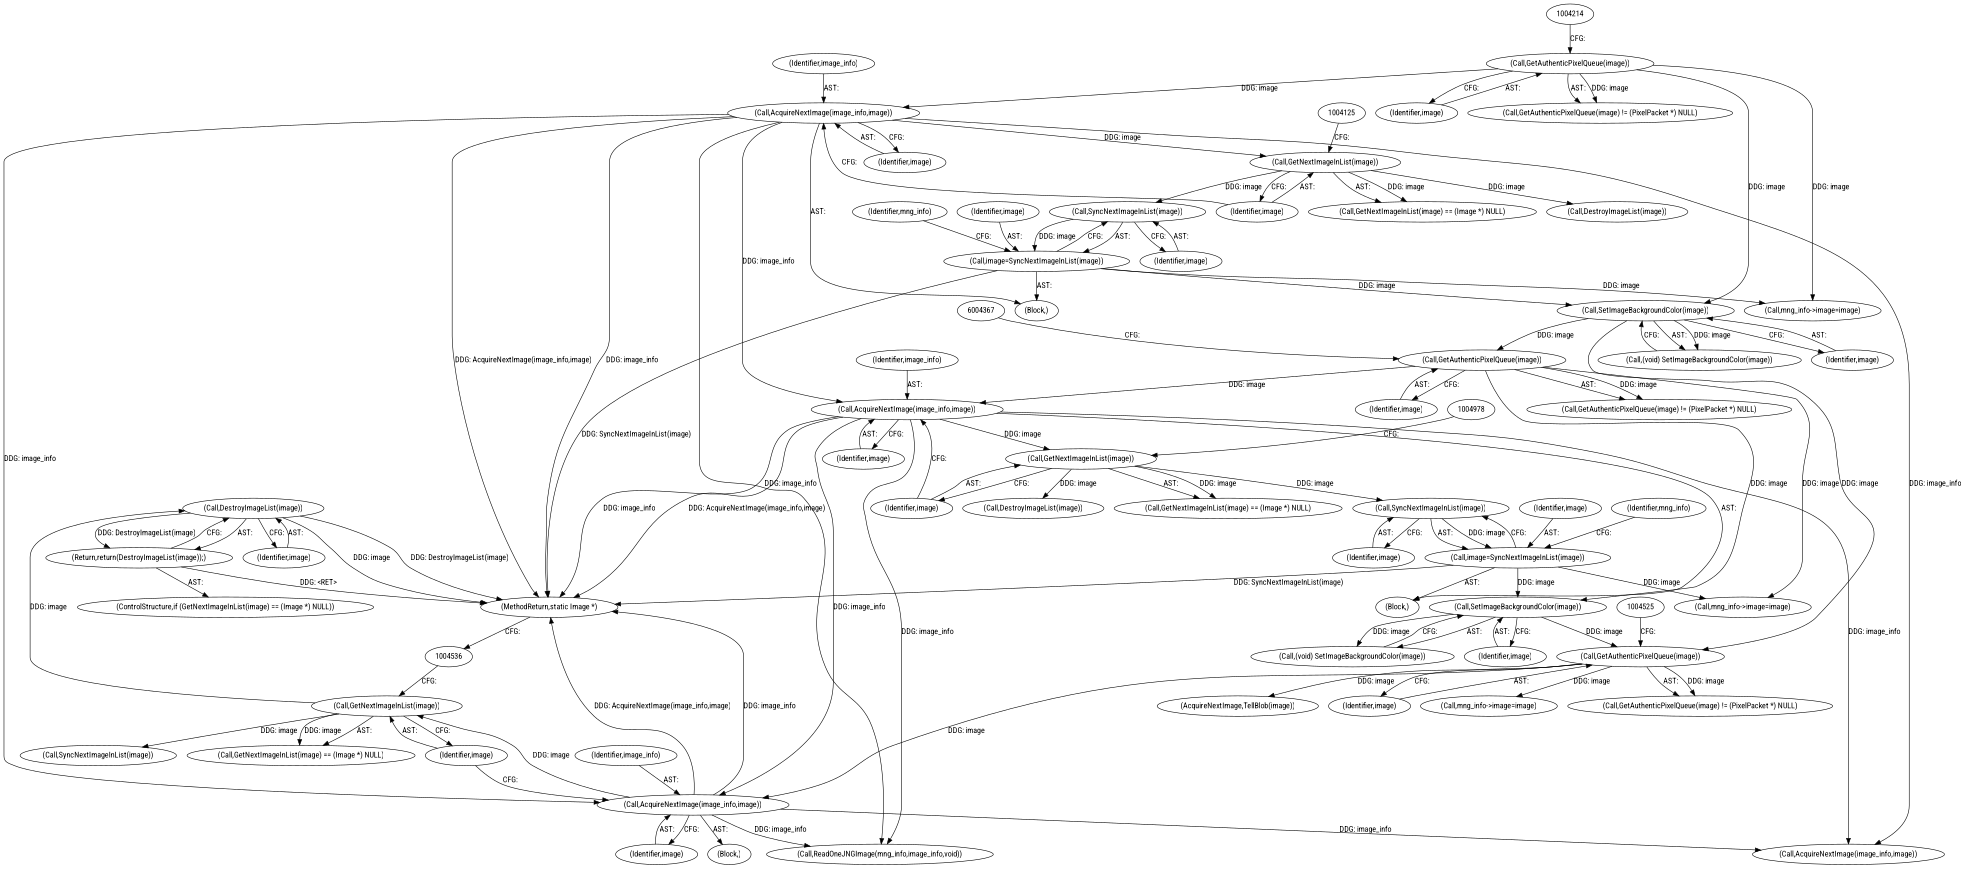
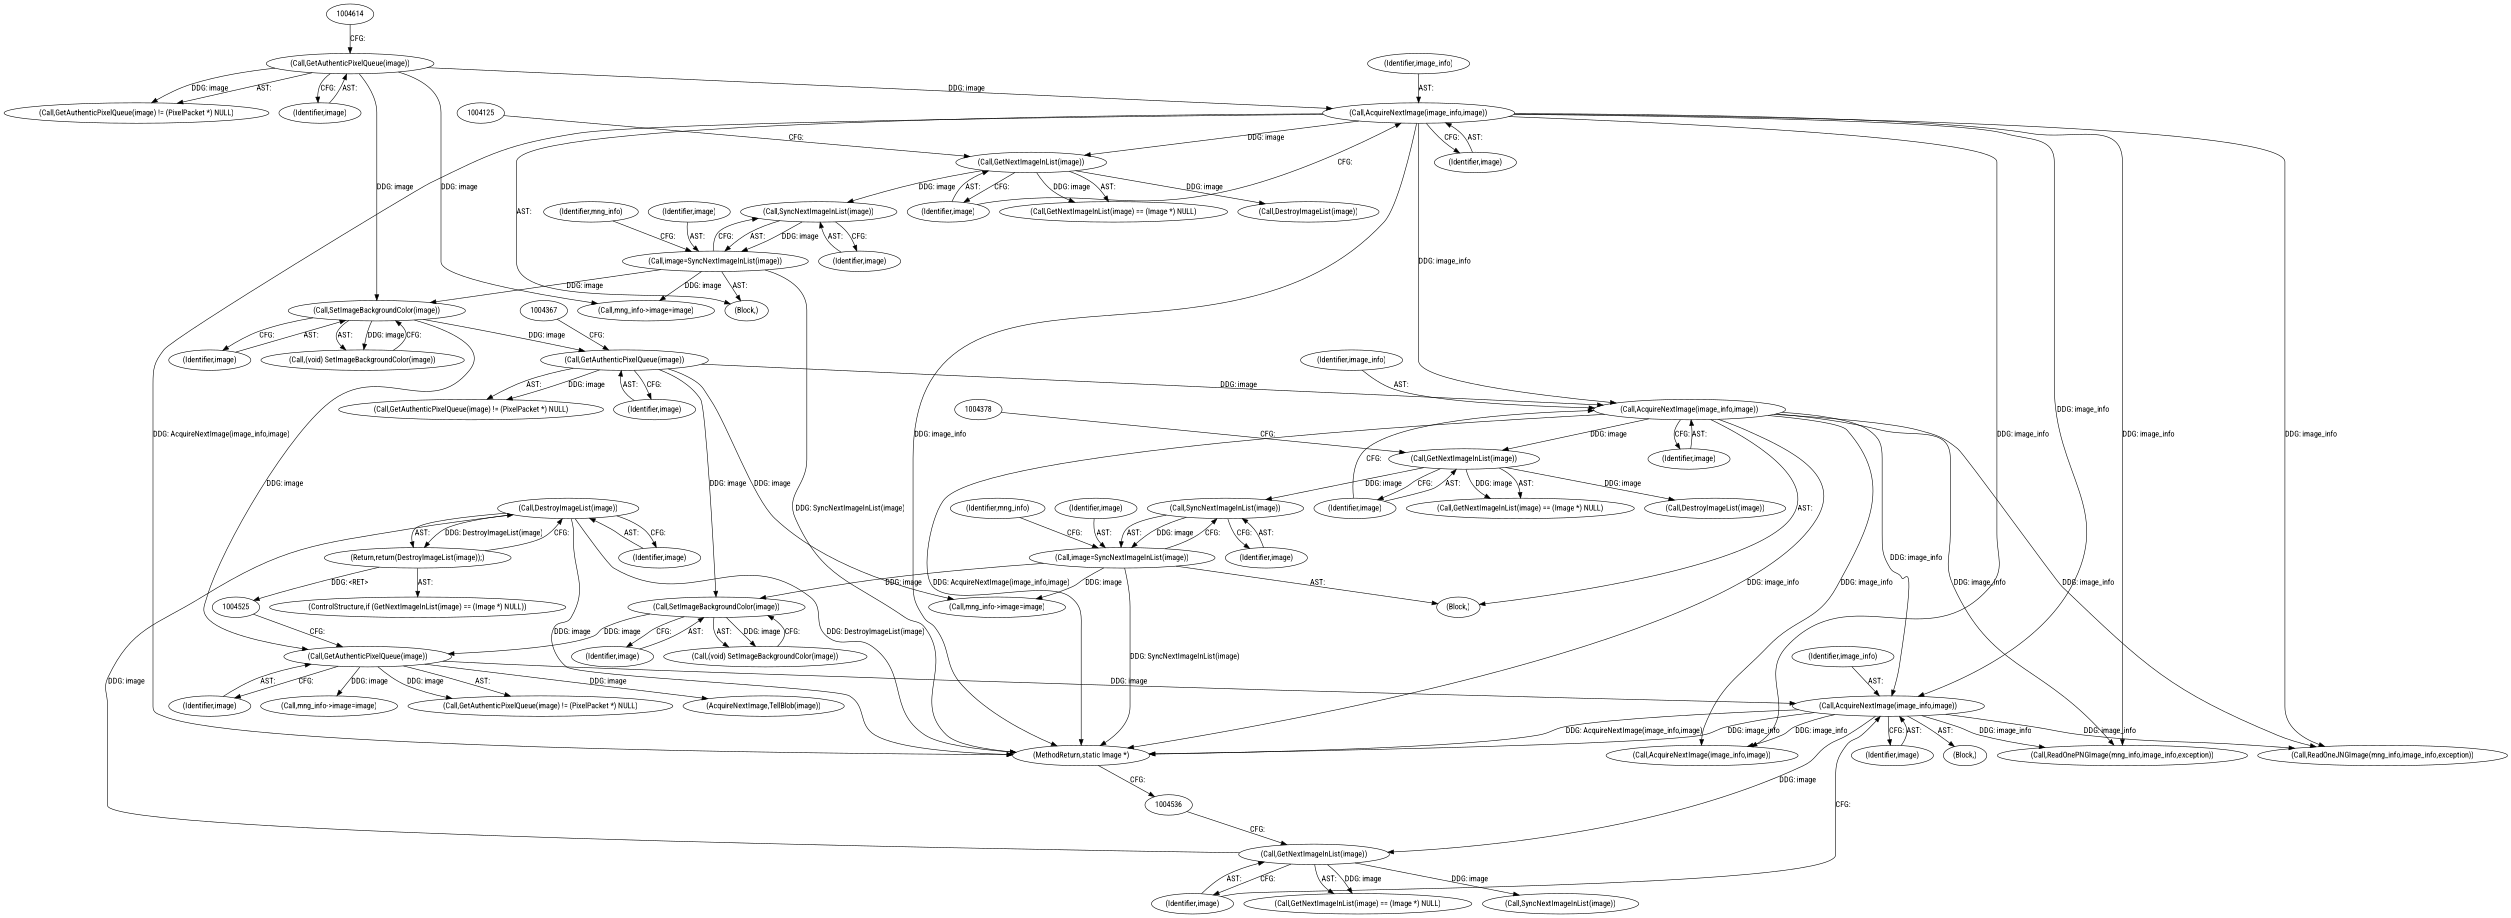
(1570, 14) -> (350, 14)
(981, 311) -> (544, 311)
(1471, 410) -> (978, 410)
(330, 590) -> (319, 582)
none -> (2122, 756)
(880, 854) -> (2383, 756)
